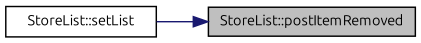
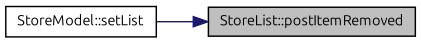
(81, 22) -> (81, 22)
